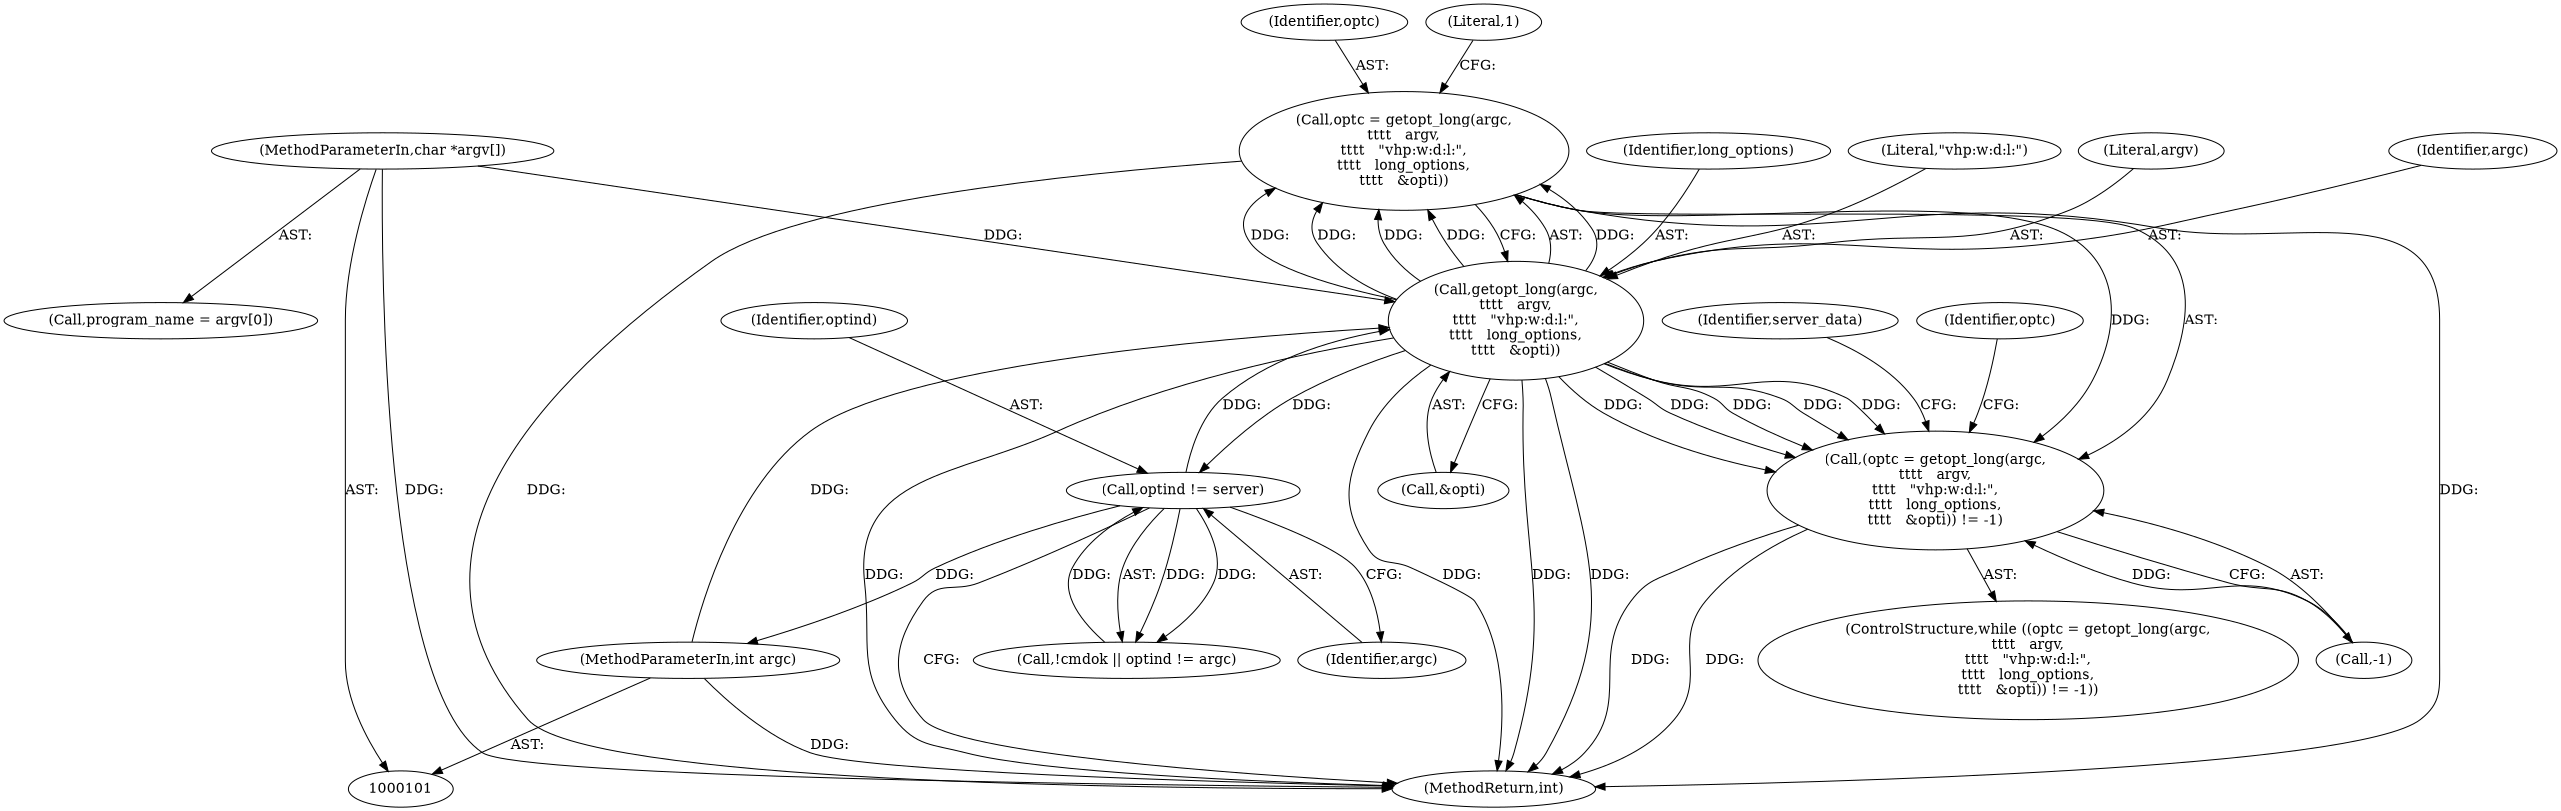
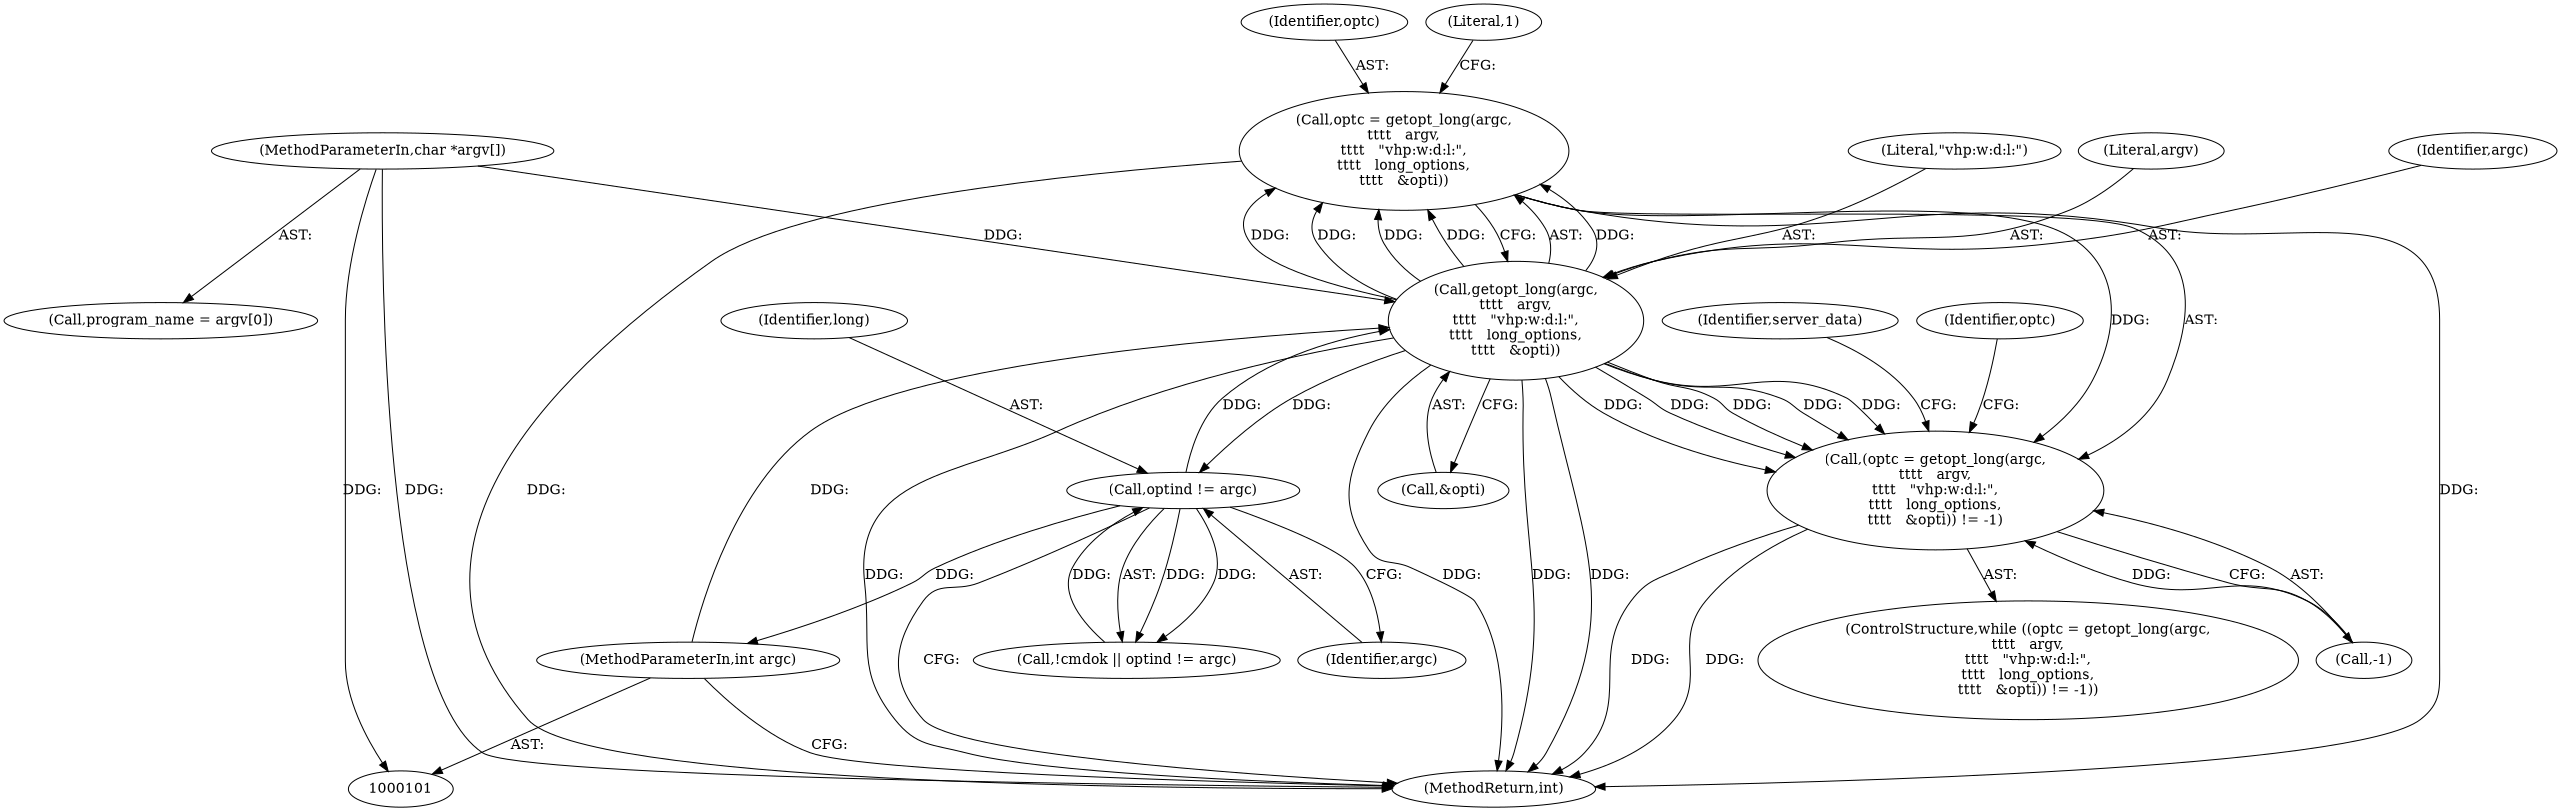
(1709, 151) -> none
(814, 321) -> (814, 321)
(365, 491) -> (365, 491)
(1183, 491) -> (1183, 491)
(832, 745) -> (832, 745)
